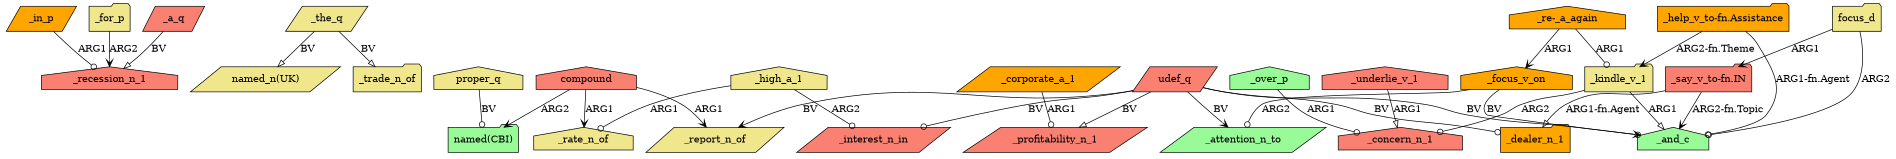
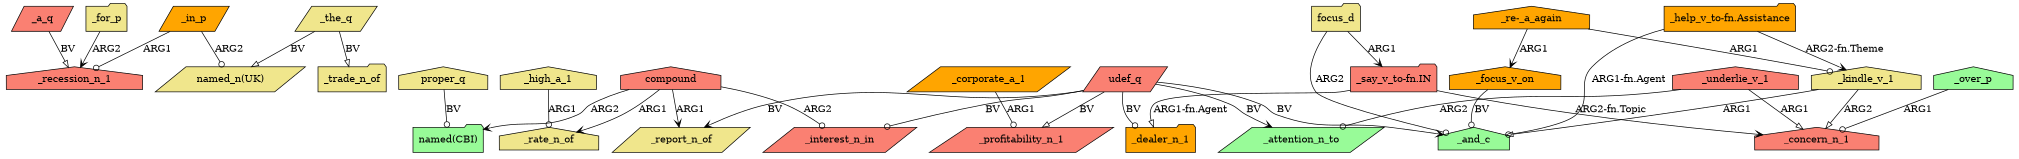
none -> (211, 47)
(1619, 79) -> (1866, 79)
(1372, 94) -> (1512, 97)
(822, 107) -> (770, 99)
(1692, 107) -> (1596, 116)
(1513, 108) -> (1844, 106)
